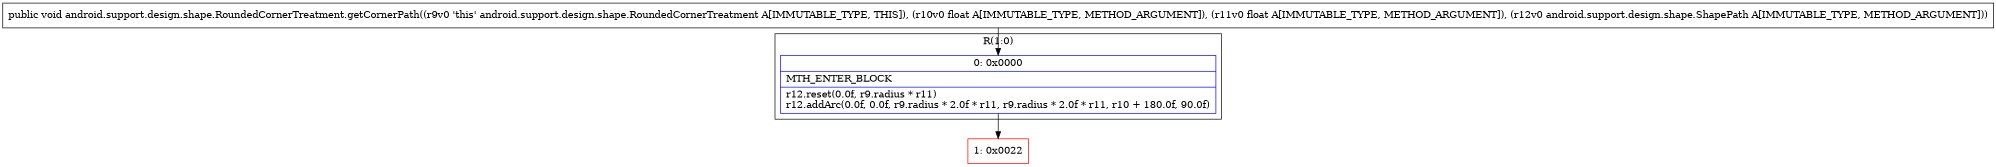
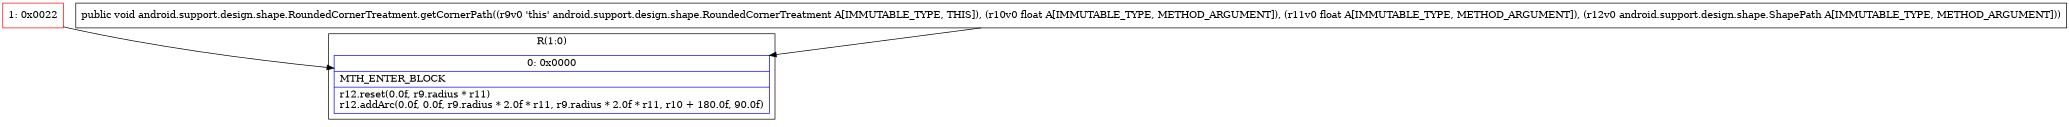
(998, 123) -> (195, 51)
